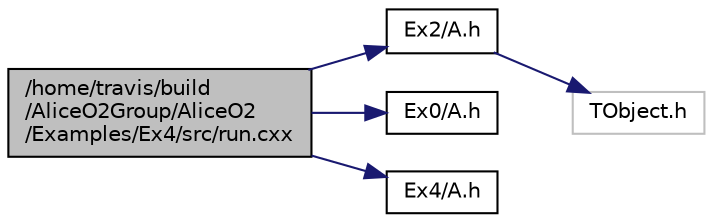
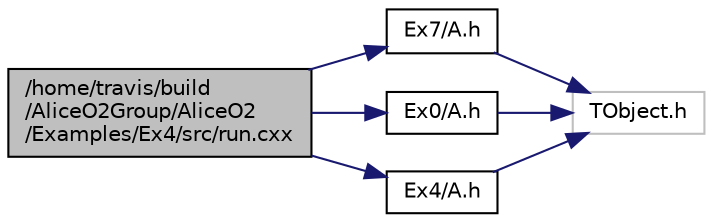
(442, 31) -> (442, 31)
none -> (525, 113)
none -> (531, 157)
